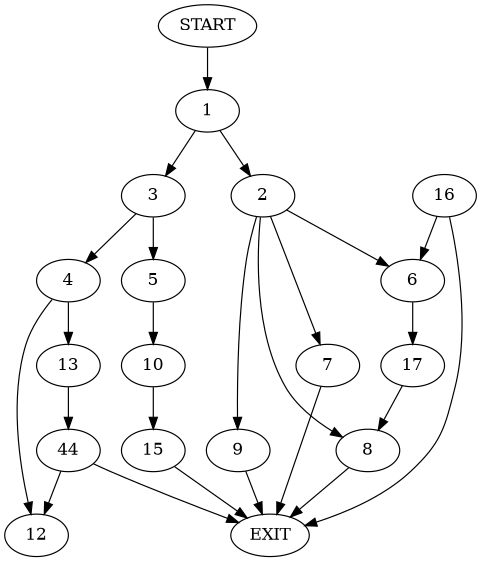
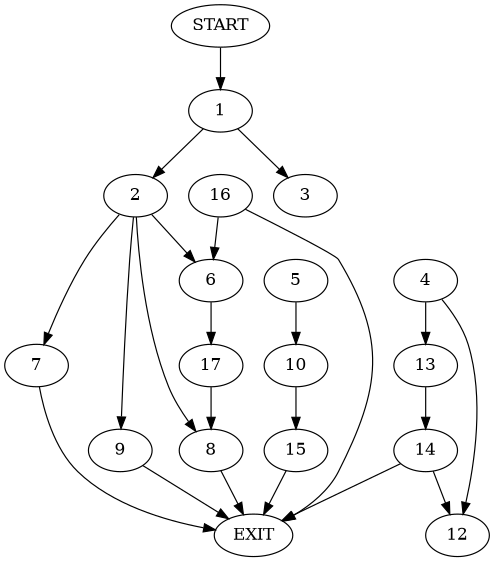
(153, 232) -> none
(115, 234) -> none
(68, 450) -> (426, 450)
